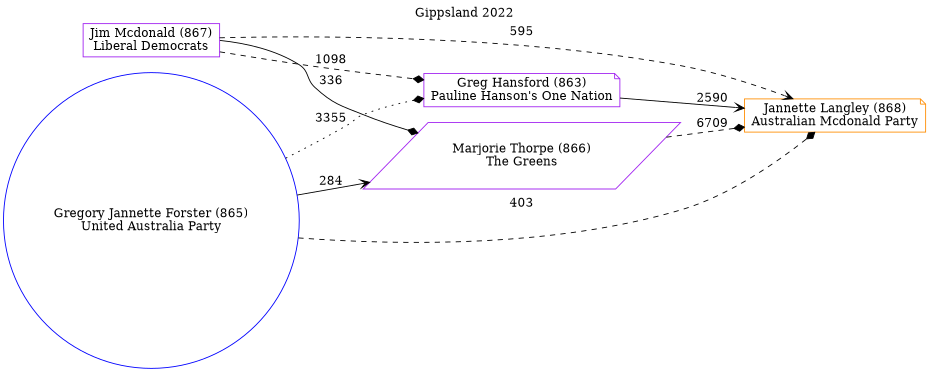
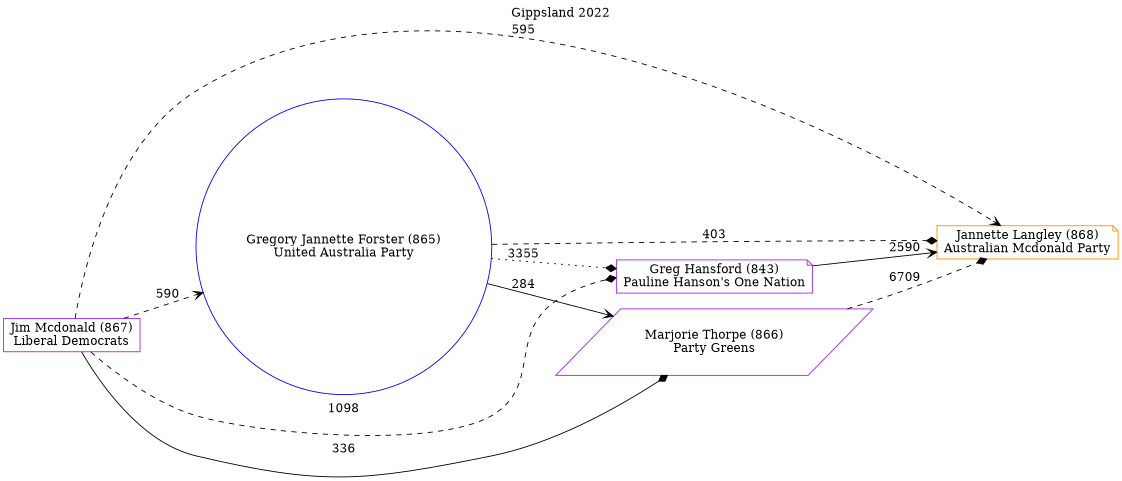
(522, 90) -> (714, 276)
(522, 156) -> (714, 342)
none -> (159, 307)
